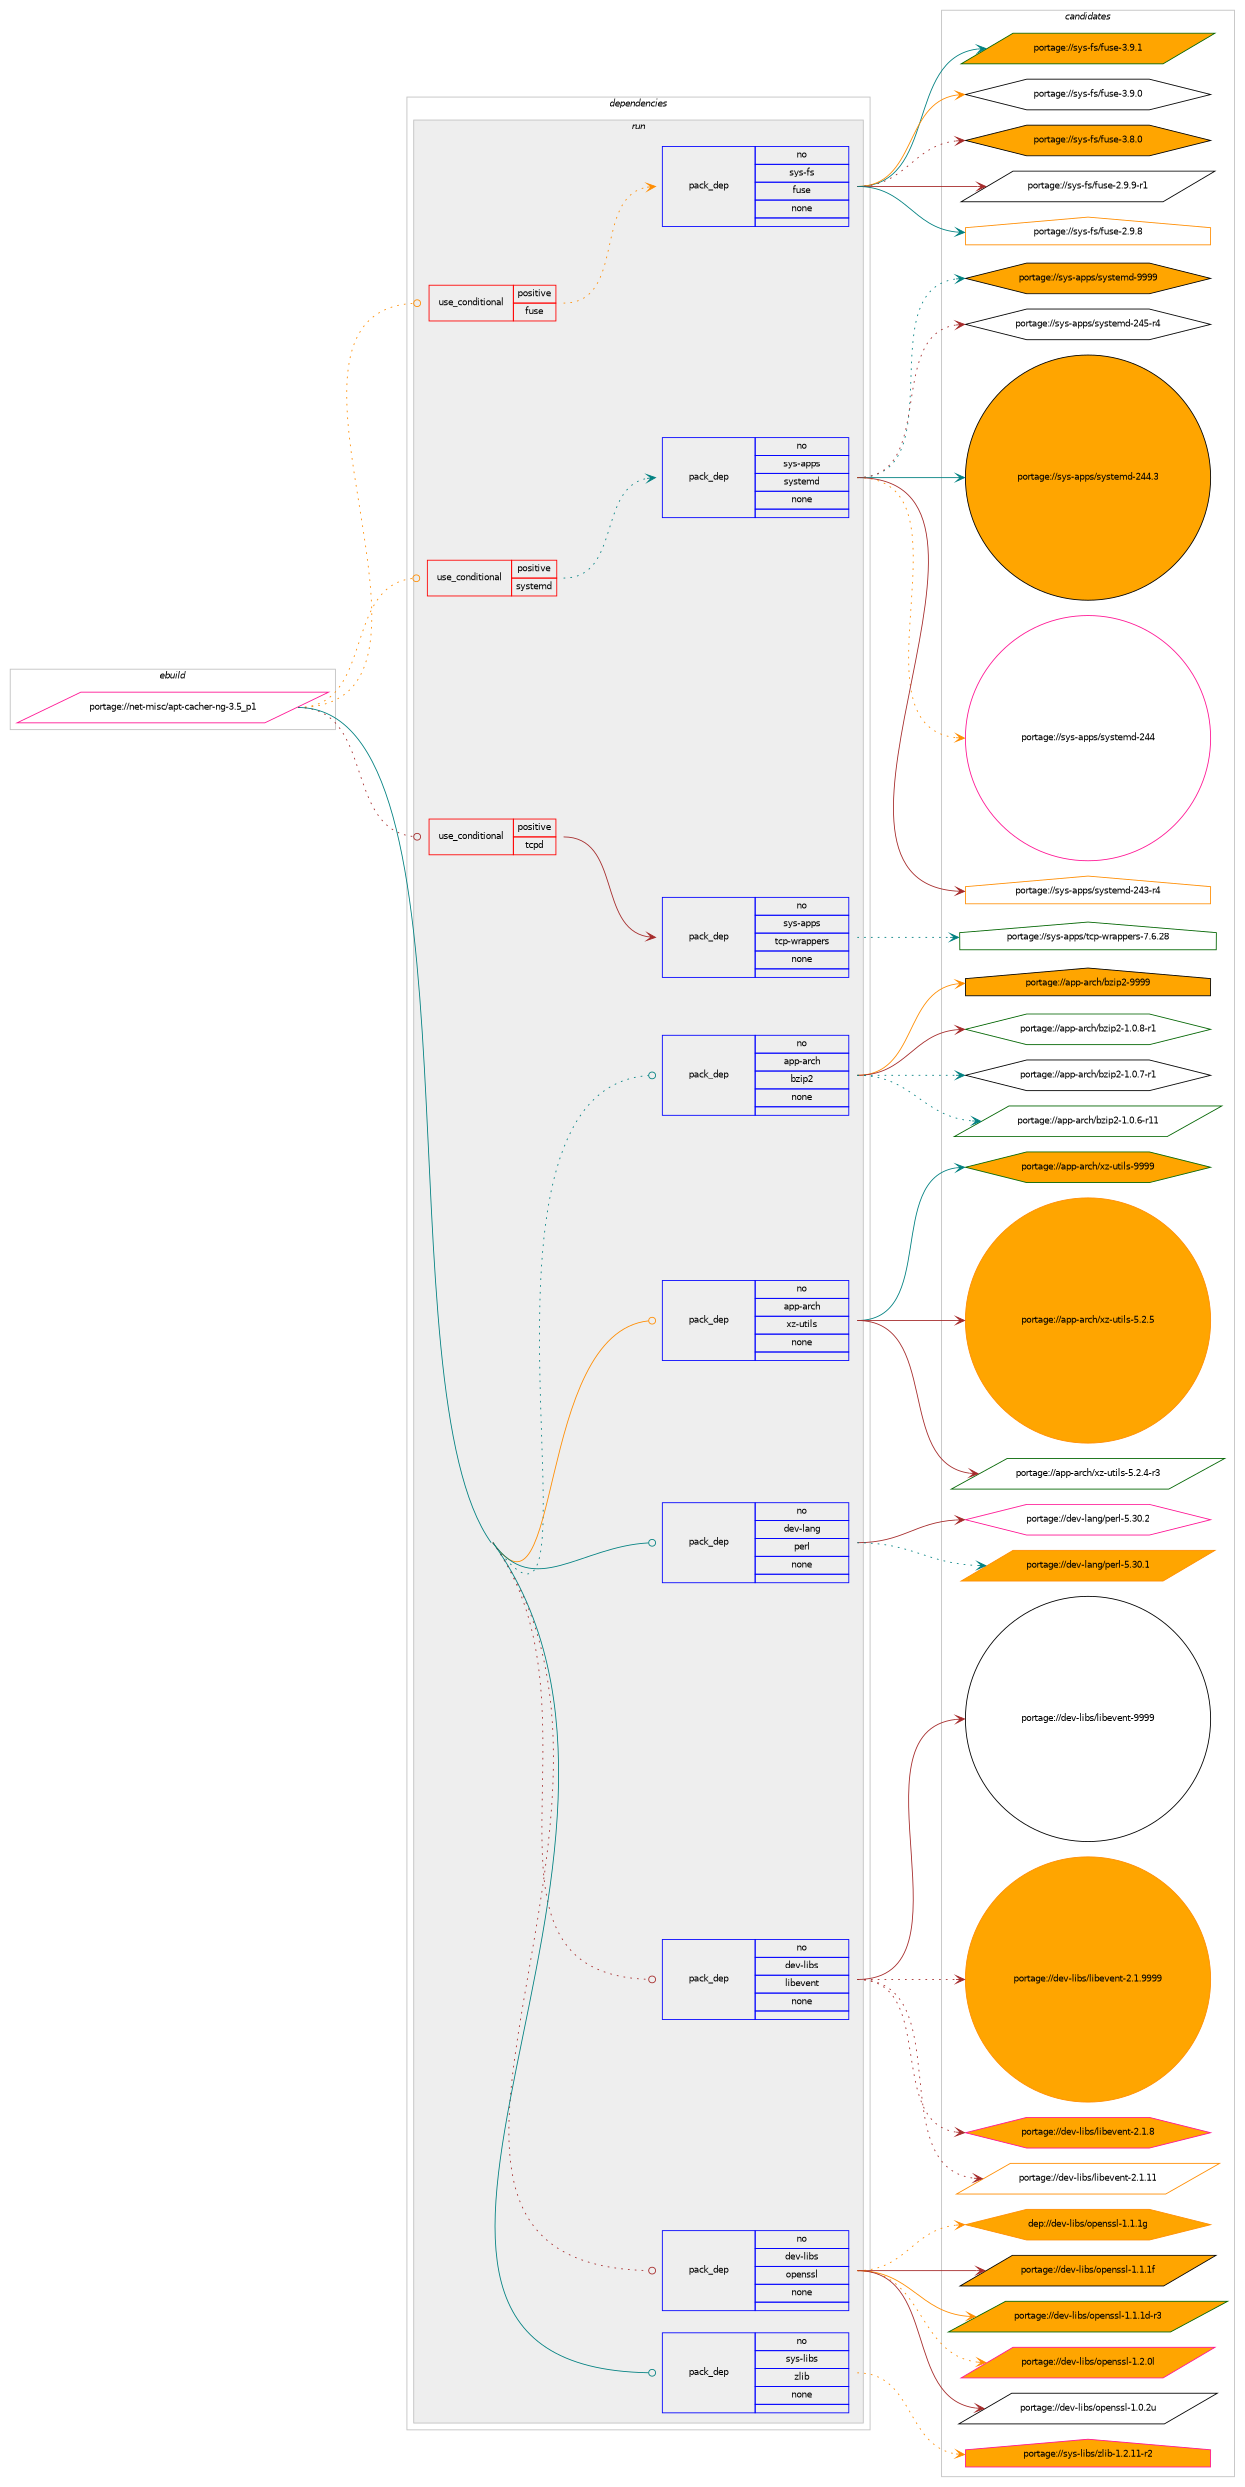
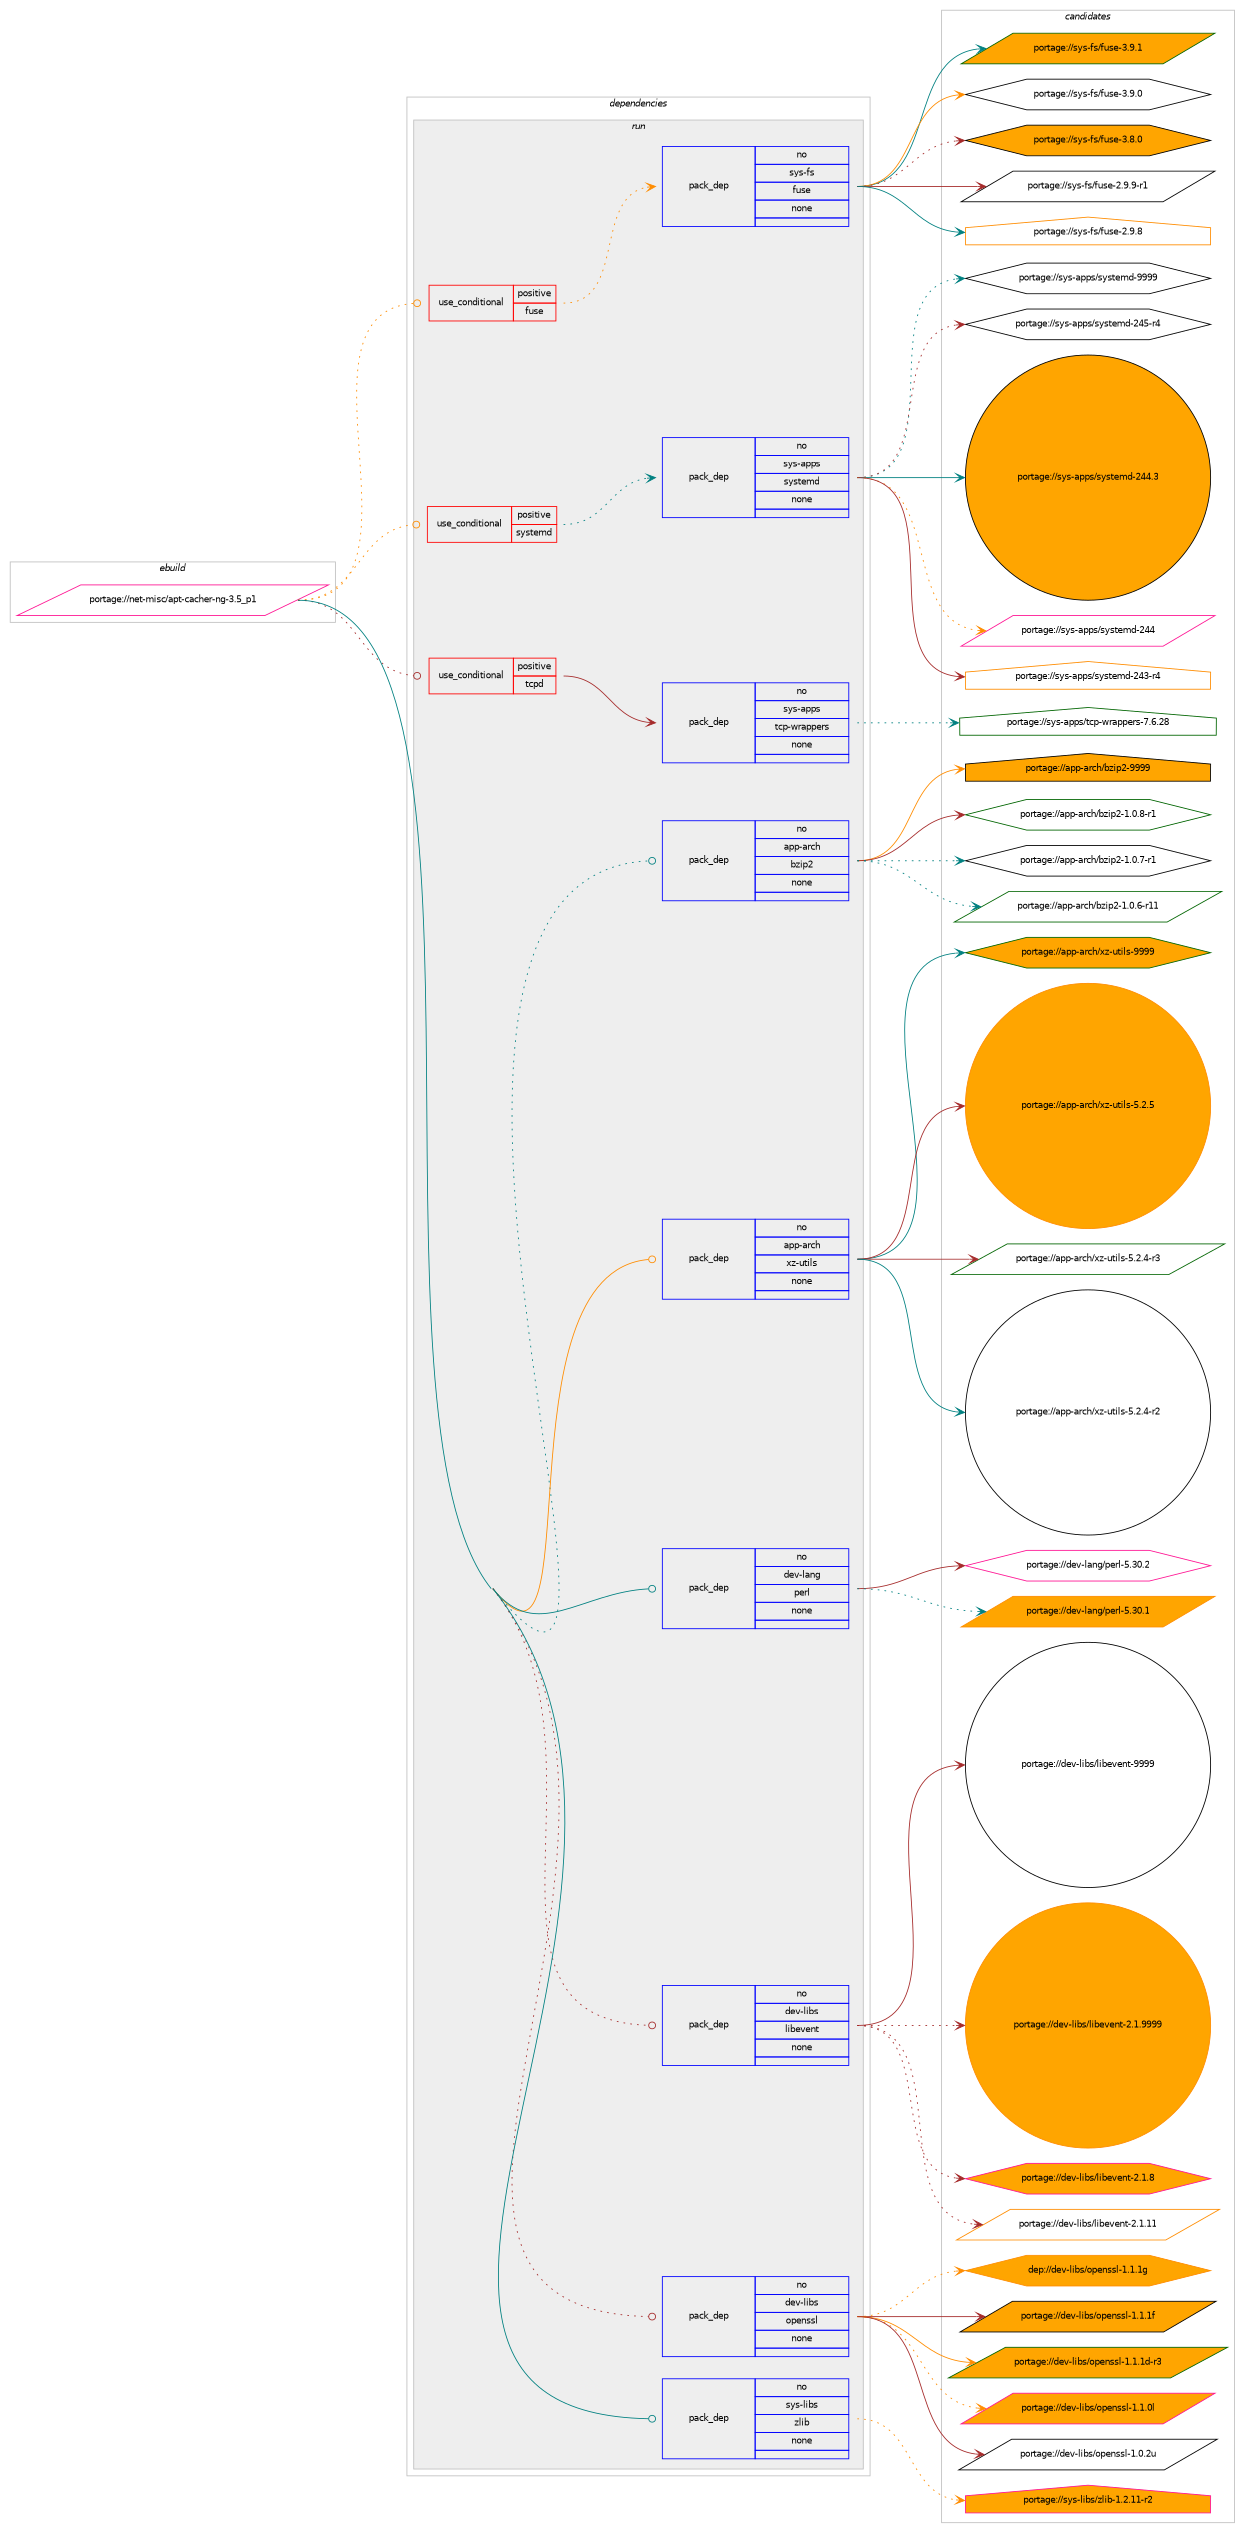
(1088, 278) -> (1088, 278)
(1088, 738) -> (1088, 631)
none -> (1088, 1412)
(1088, 2363) -> (1088, 2409)
